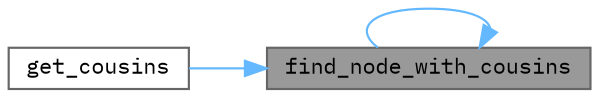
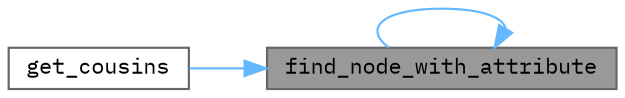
(429, 68) -> (442, 68)
